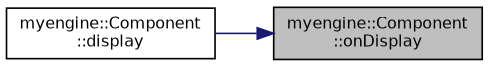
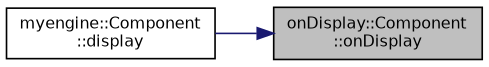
(378, 33) -> (378, 33)
